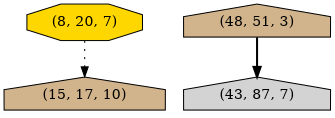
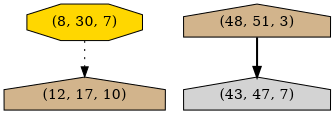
(85, 22) -> (85, 22)
(85, 95) -> (85, 95)
(257, 95) -> (257, 95)
